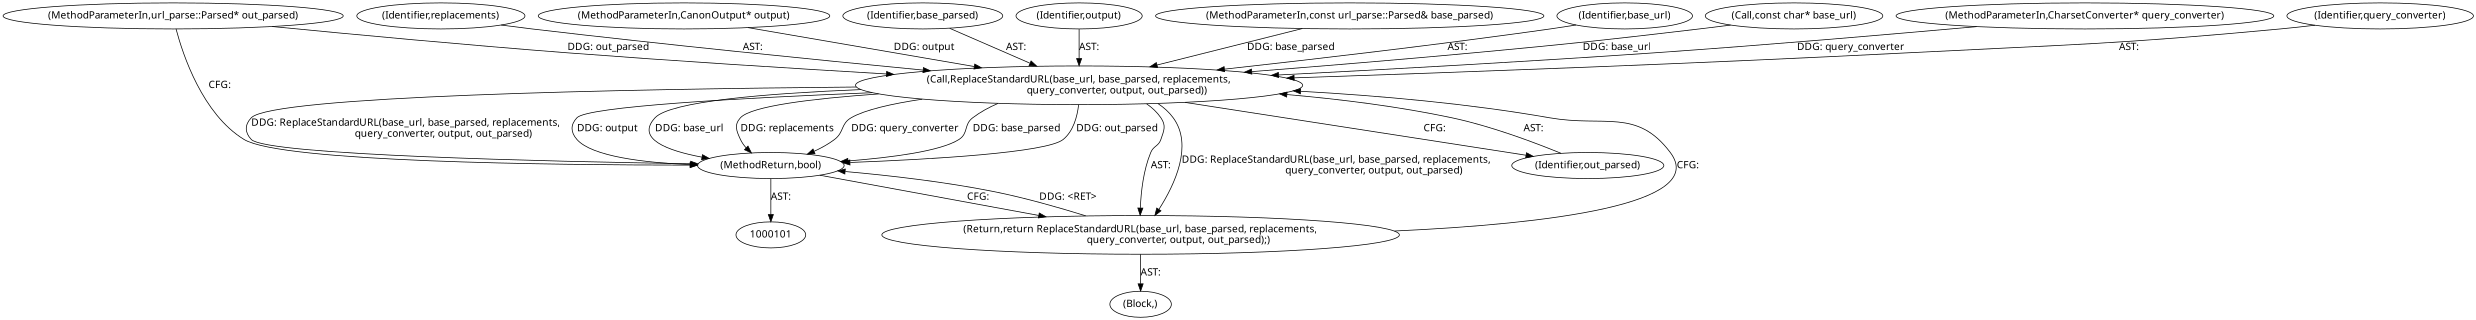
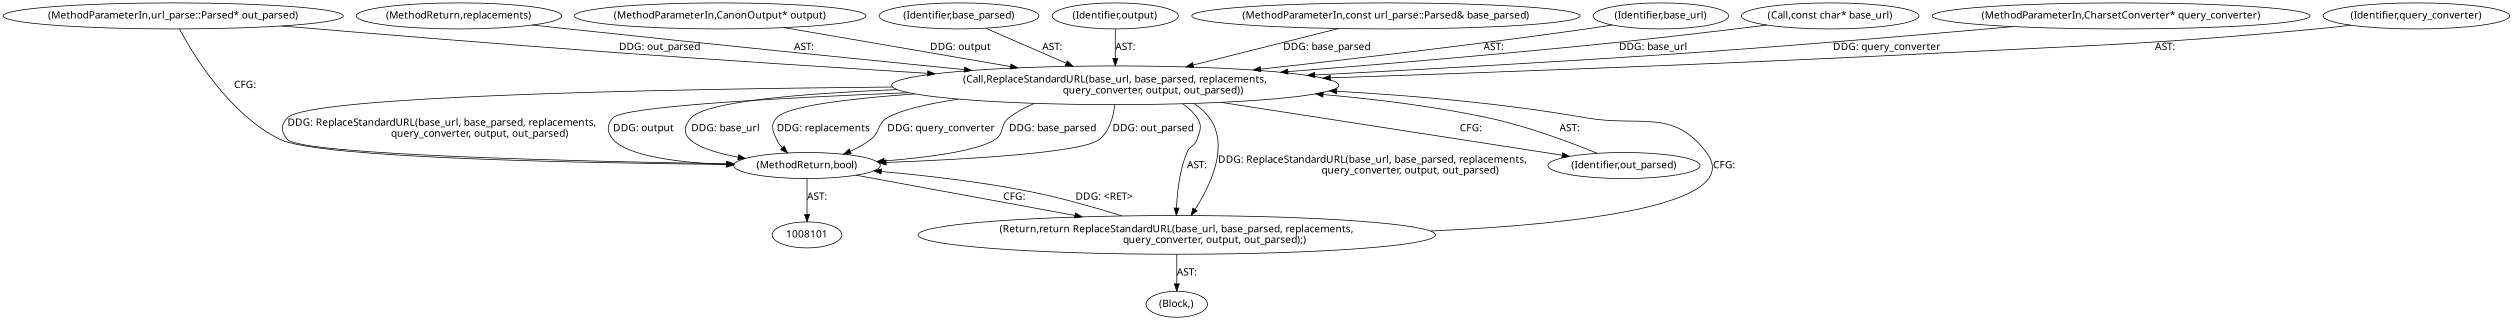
(441, 16) -> (459, 16)
(771, 235) -> (807, 235)
